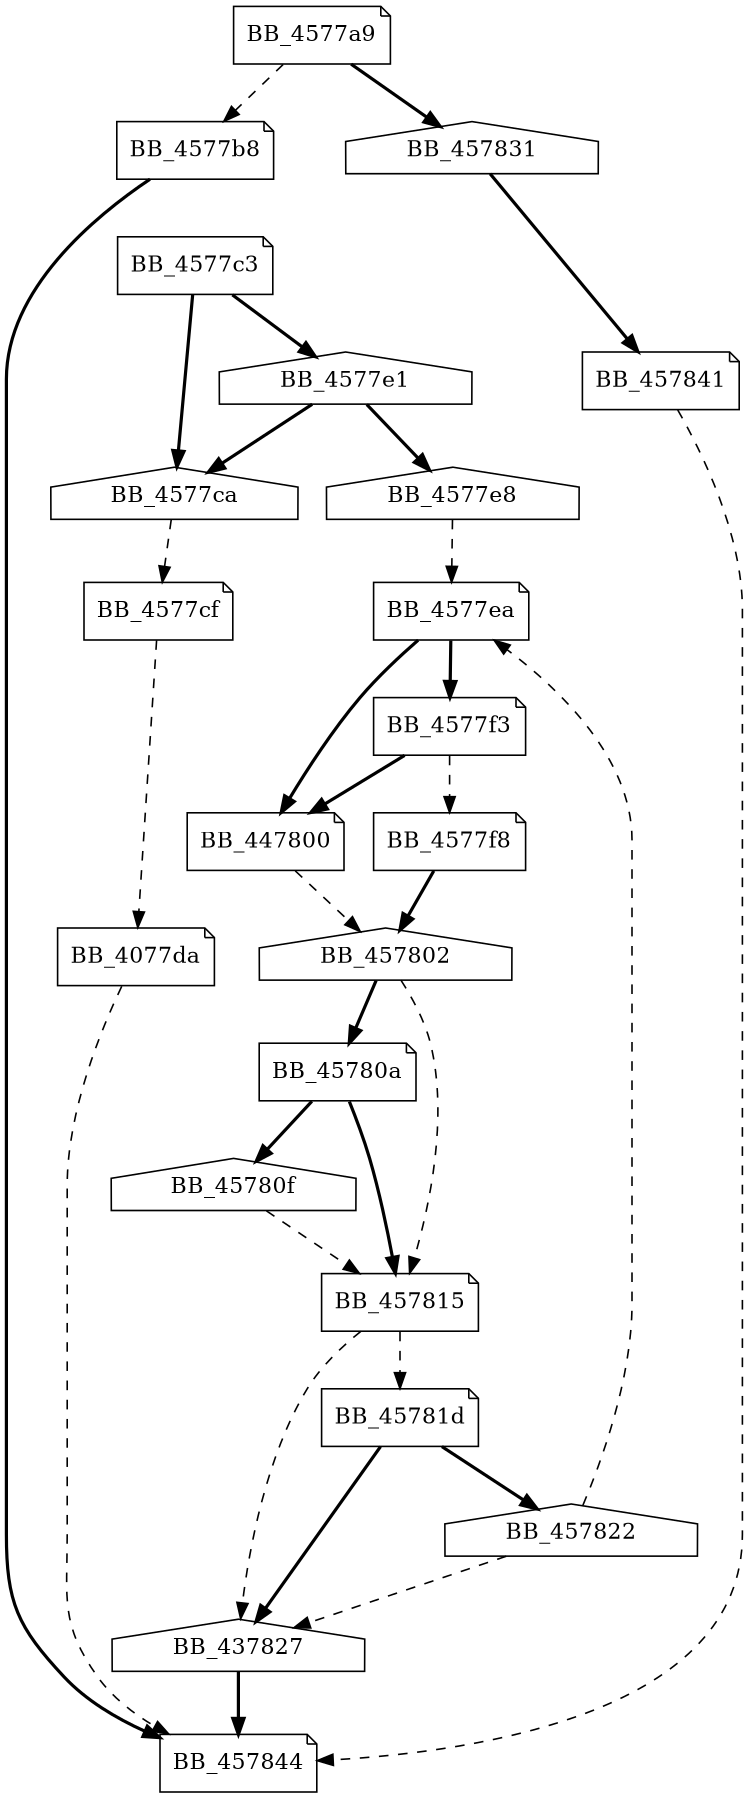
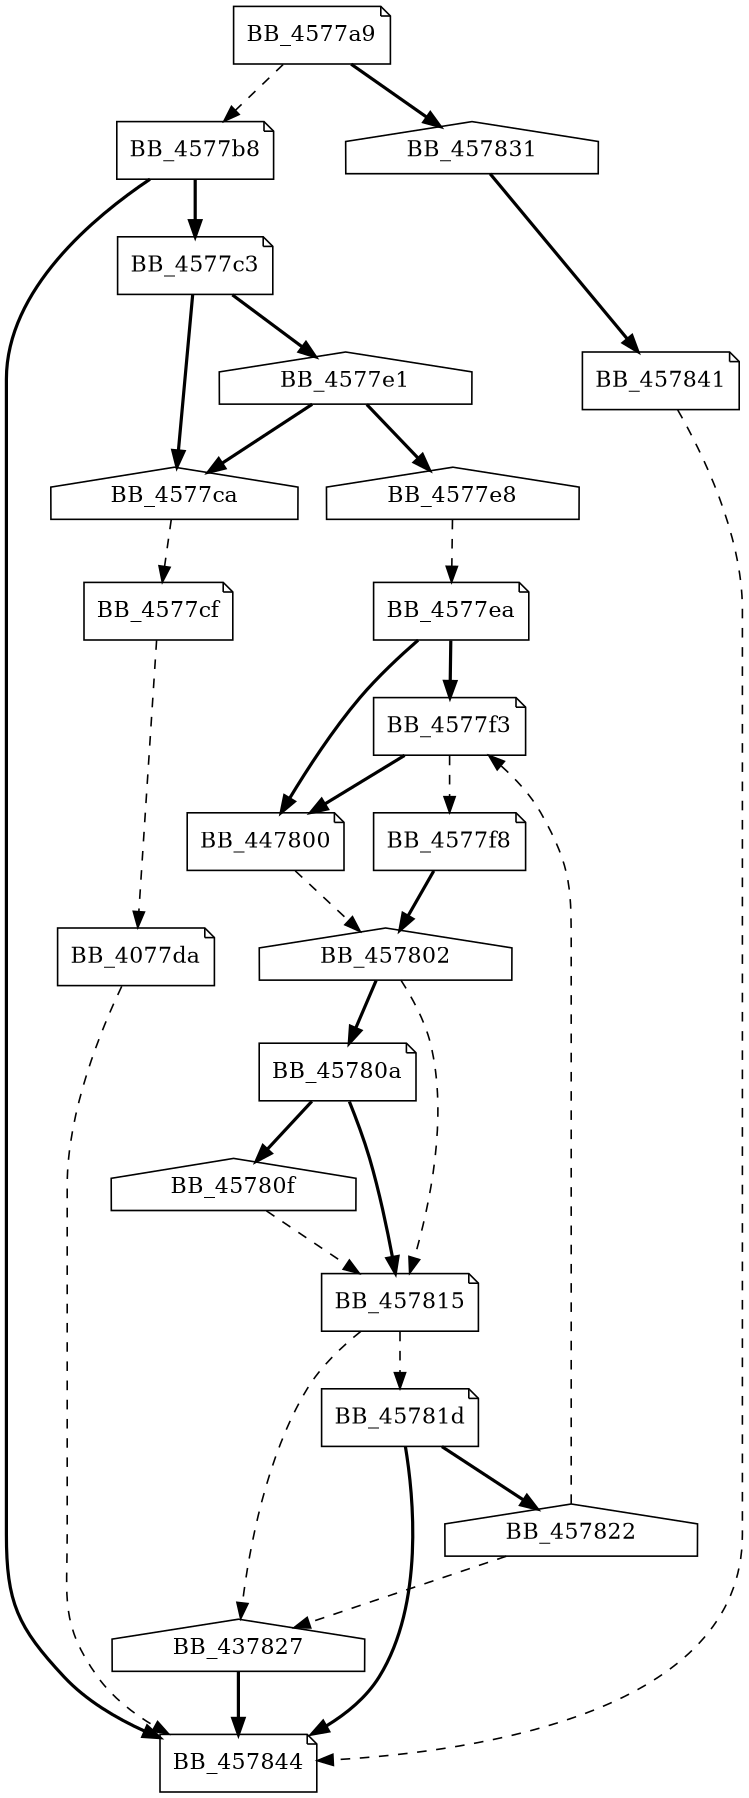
none -> (195, 200)
(632, 1058) -> (571, 1125)
(323, 1528) -> (407, 1600)
